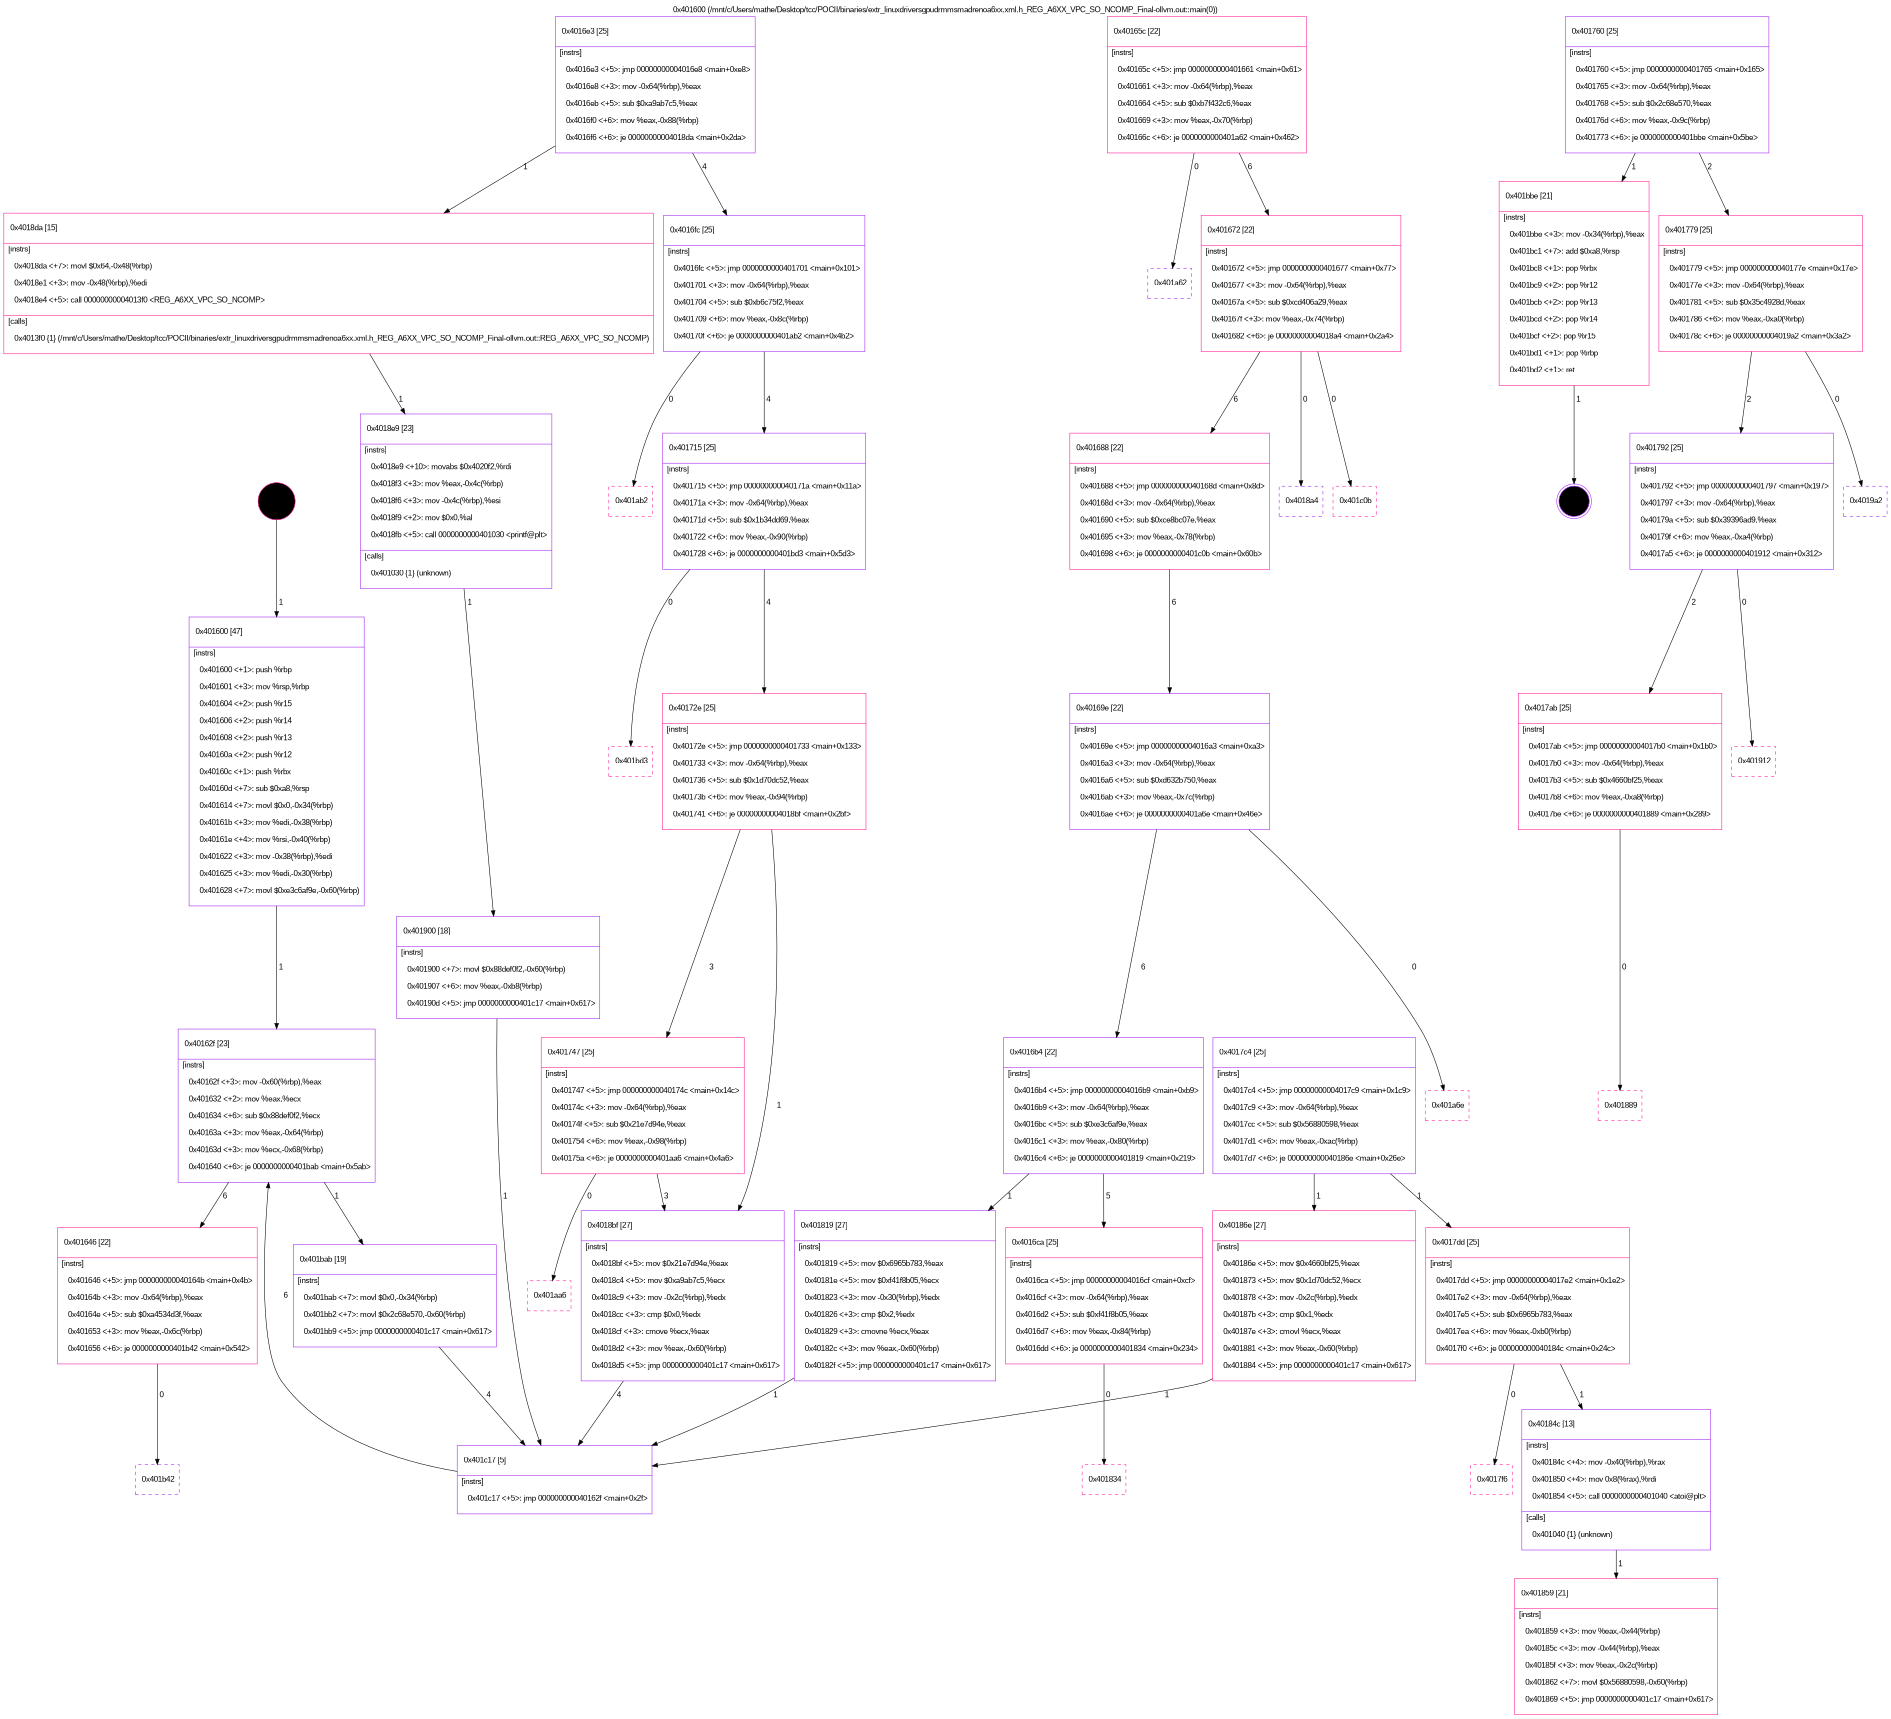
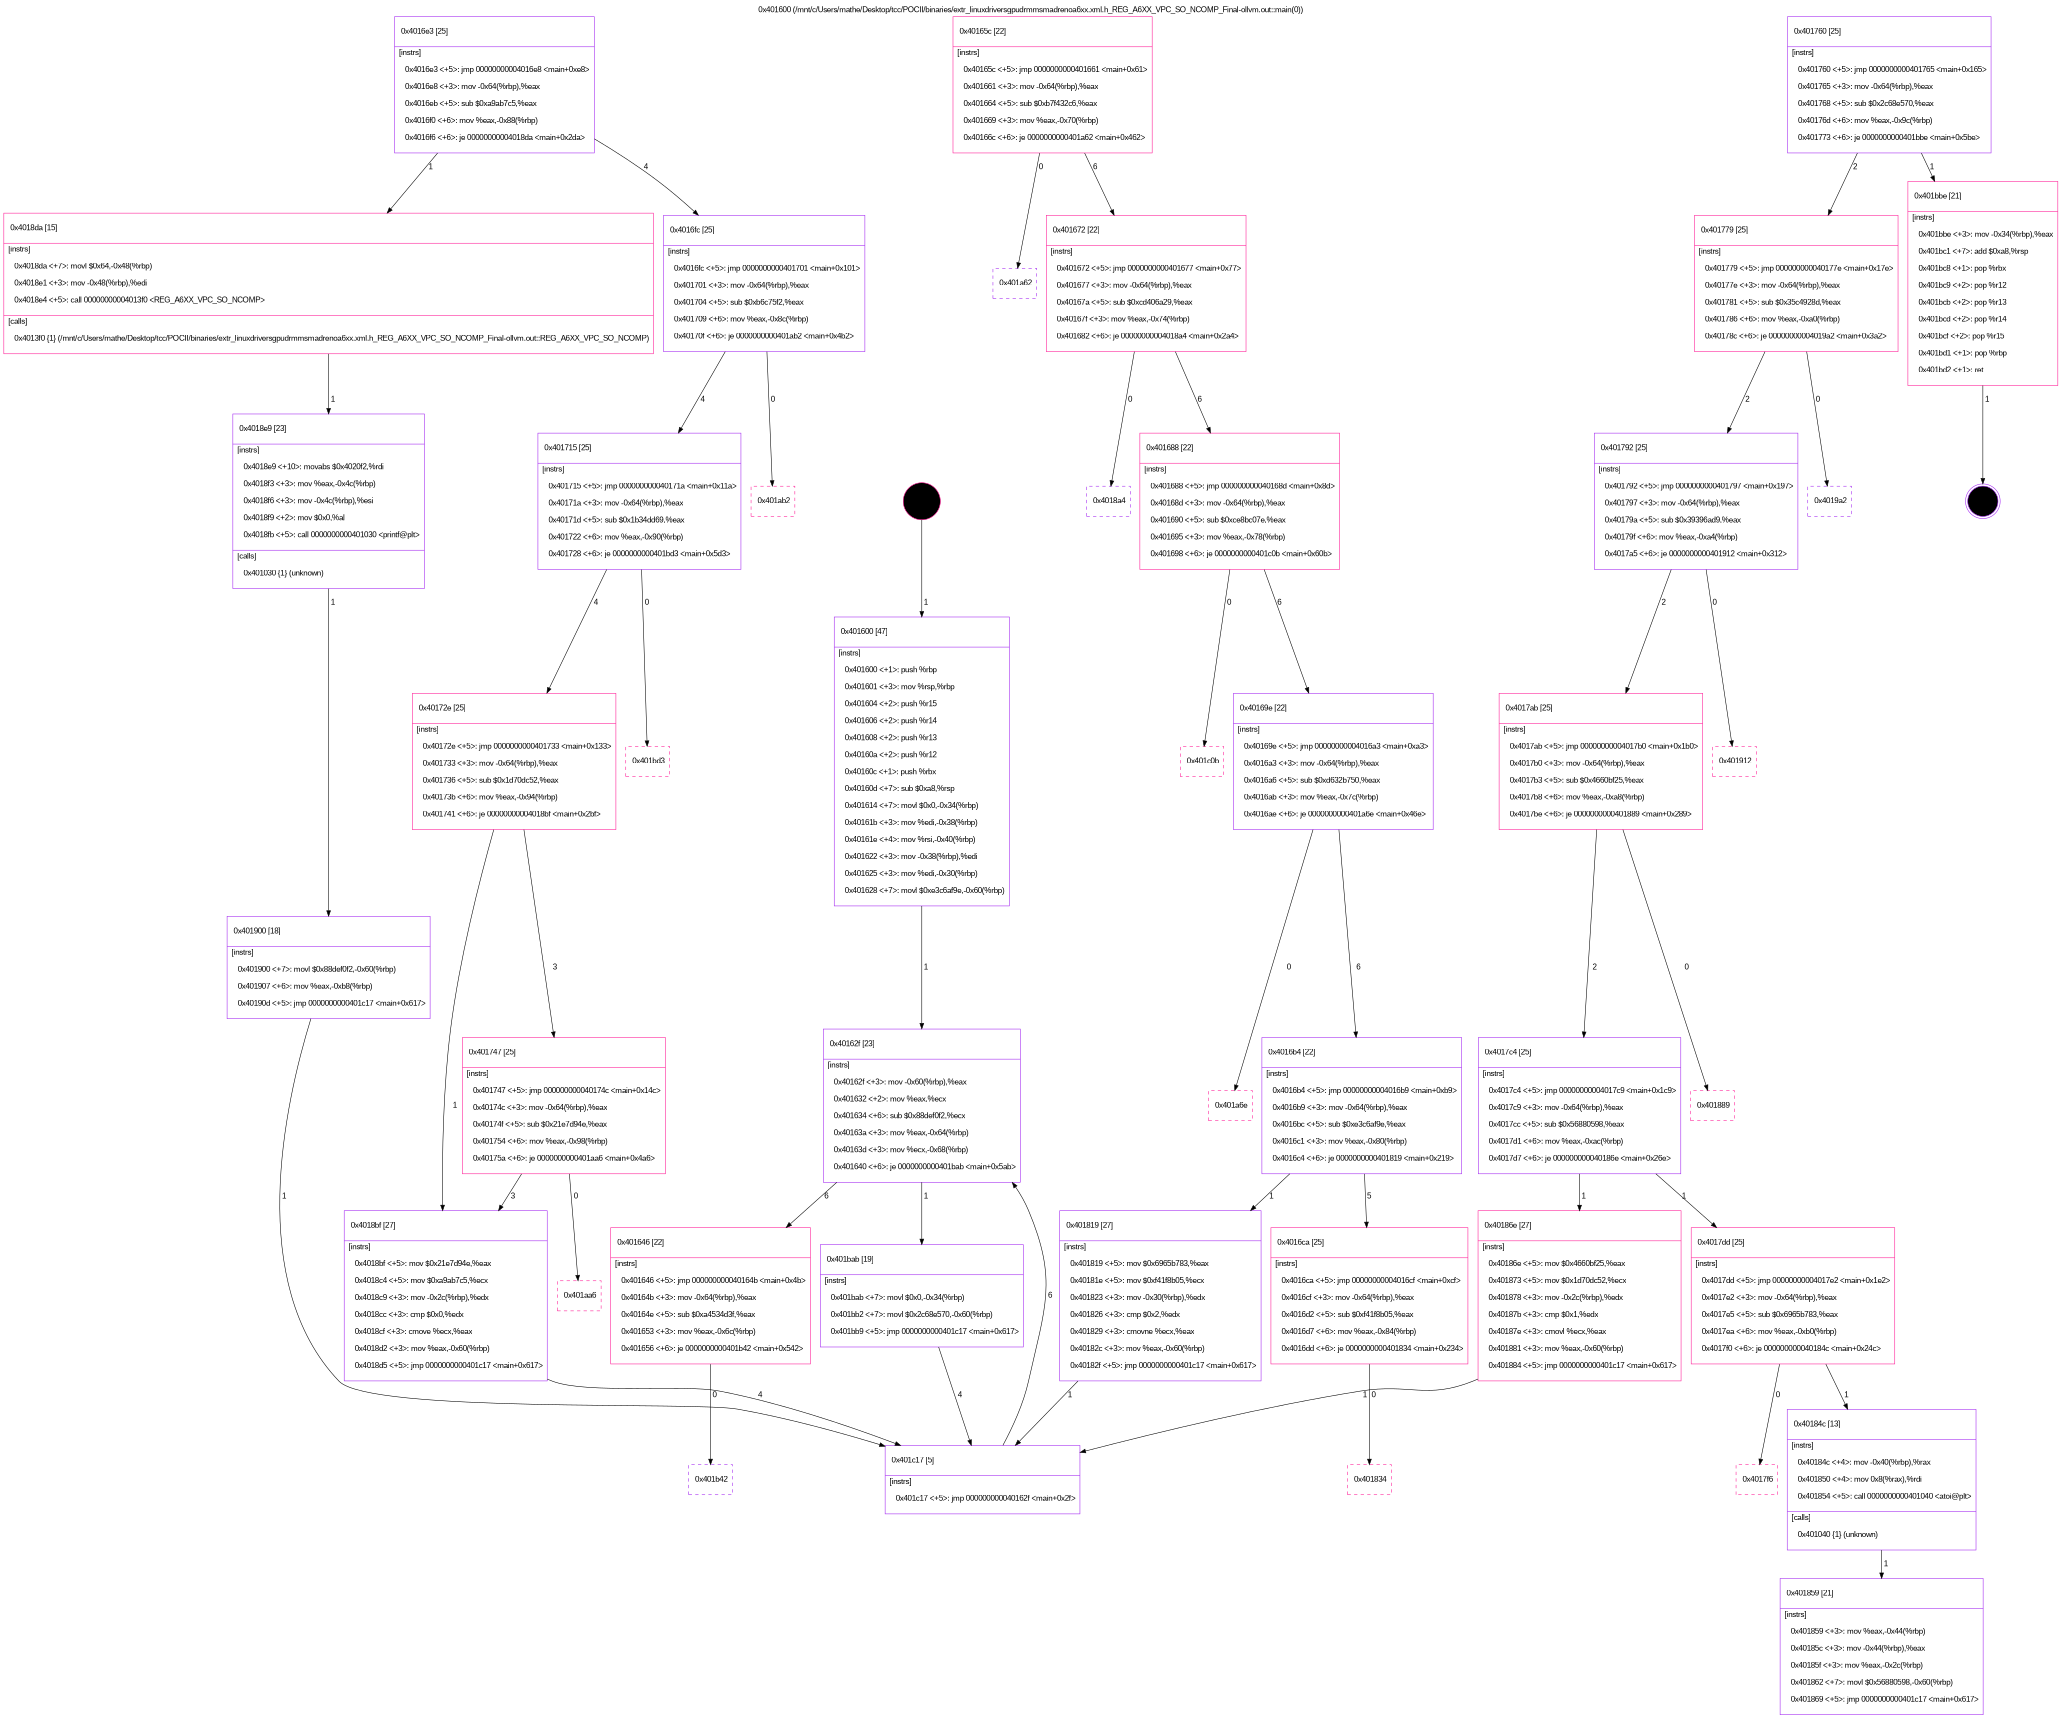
(1334, 416) -> (1217, 655)
none -> (1590, 931)
(1616, 1647) -> (1882, 1647)
